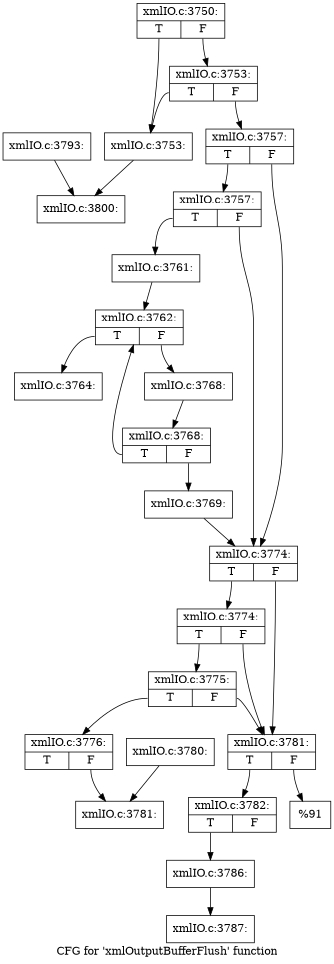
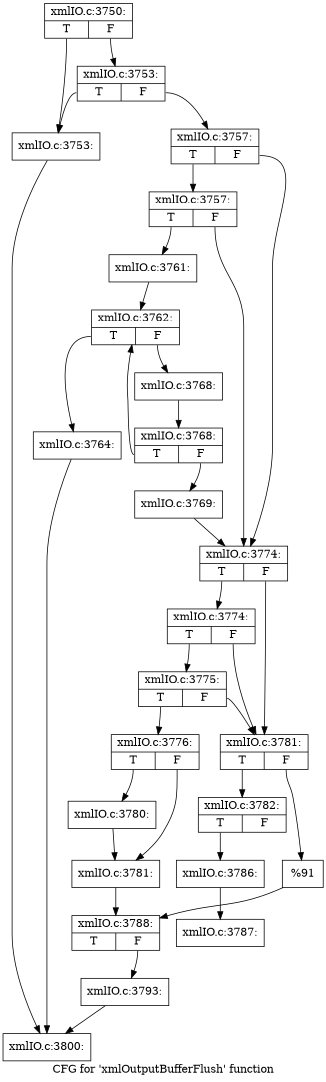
none -> (47, 741)
none -> (131, 783)
none -> (116, 933)
